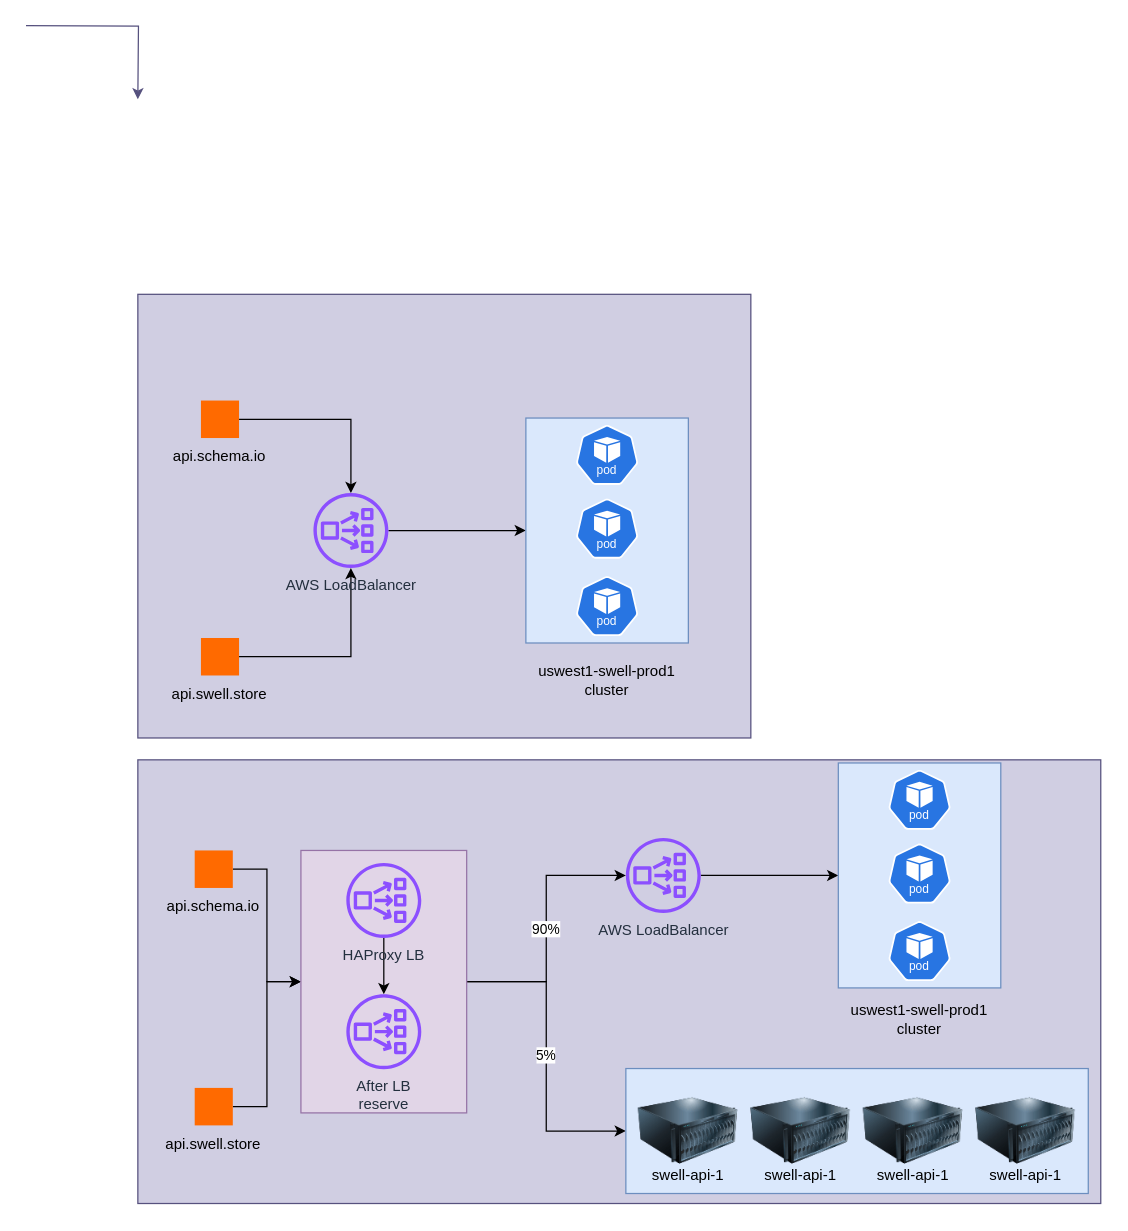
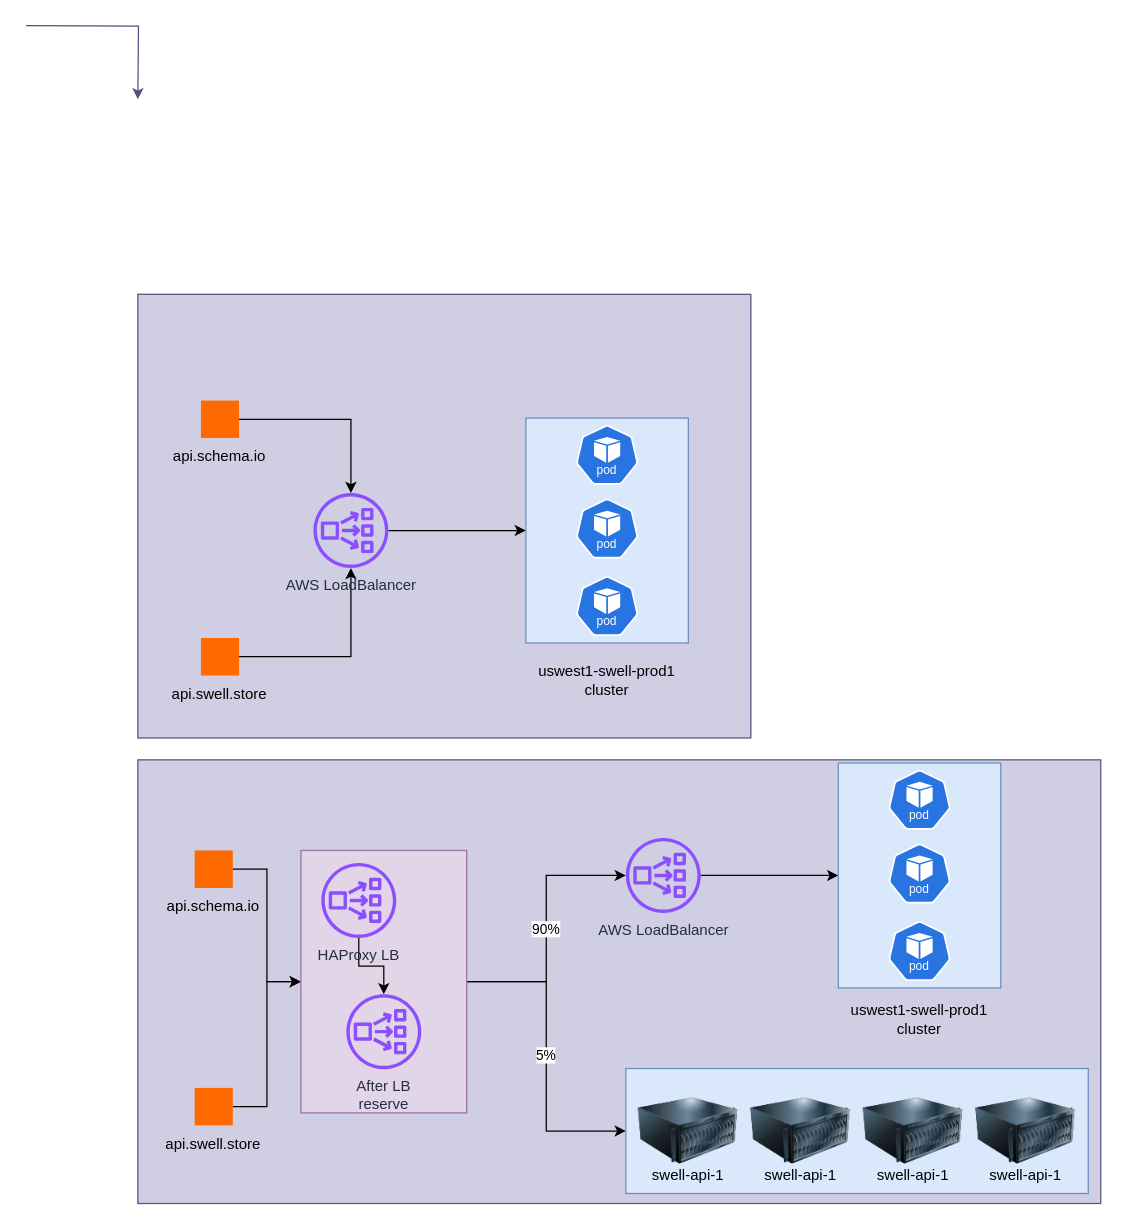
(384, 901) -> (359, 901)
